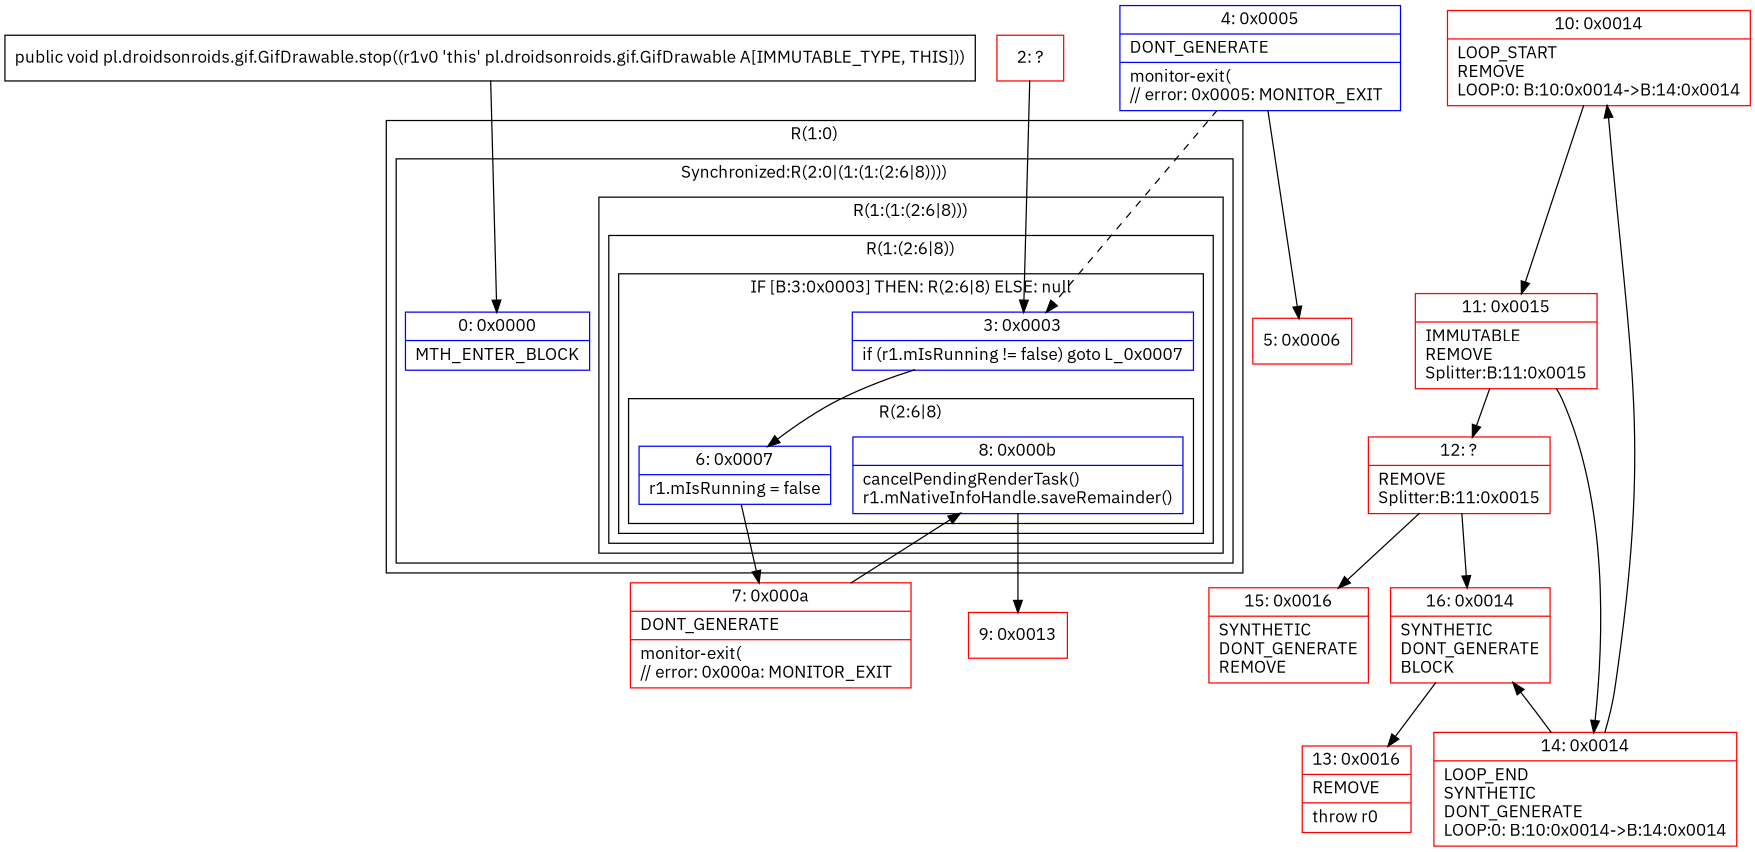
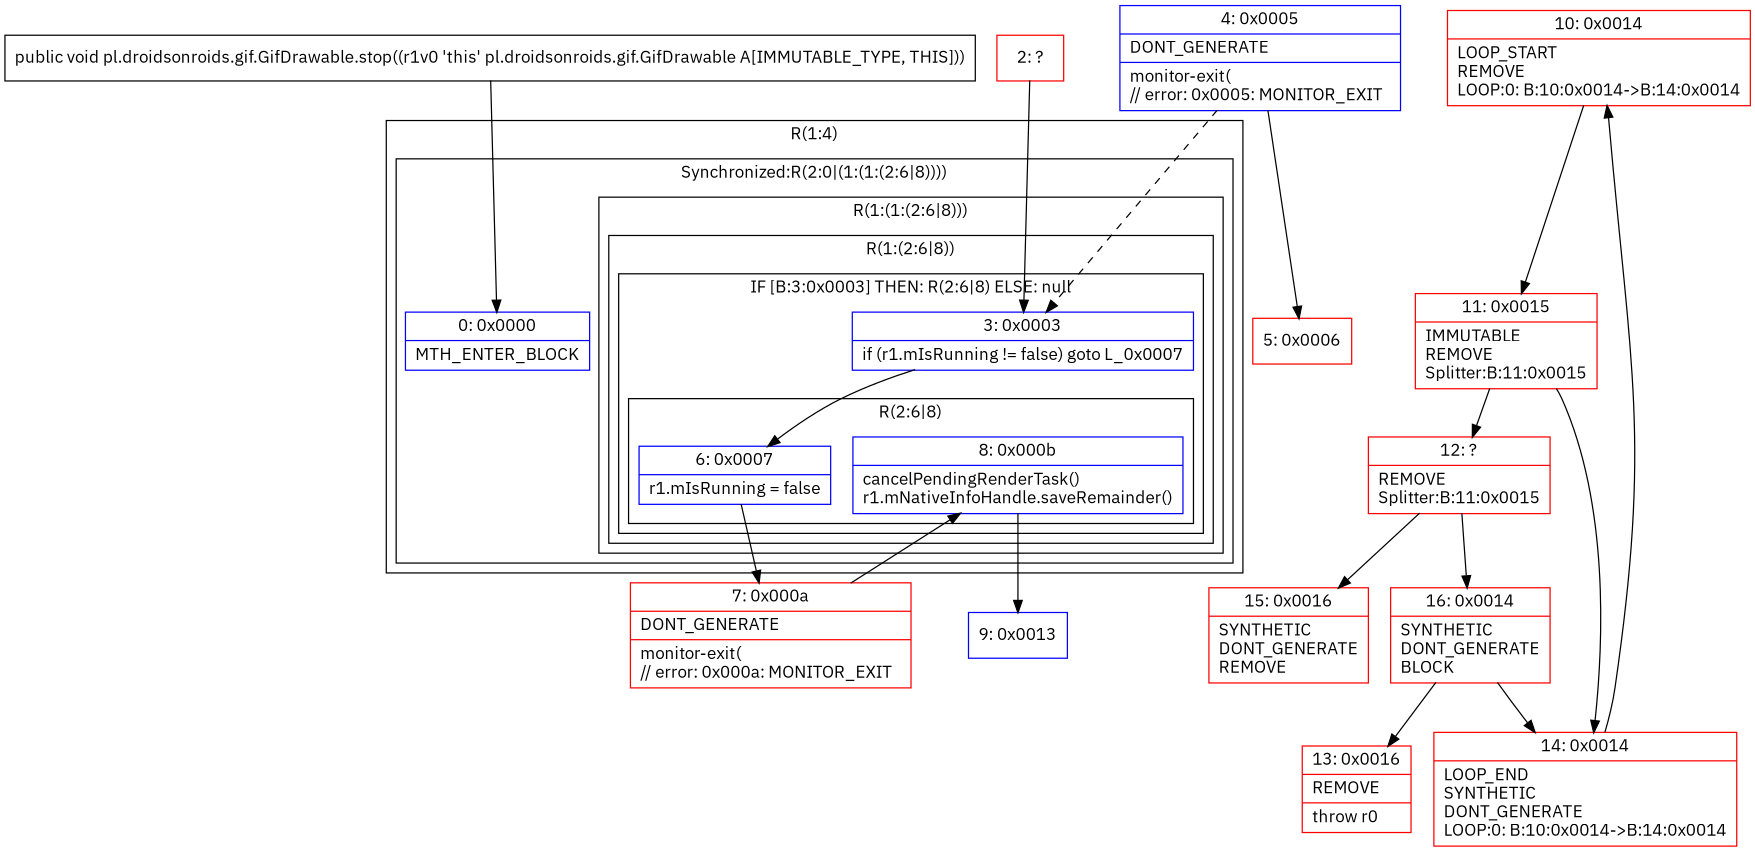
(815, 135) -> (815, 135)
(1018, 635) -> (1018, 635)
(1536, 712) -> (1512, 703)
